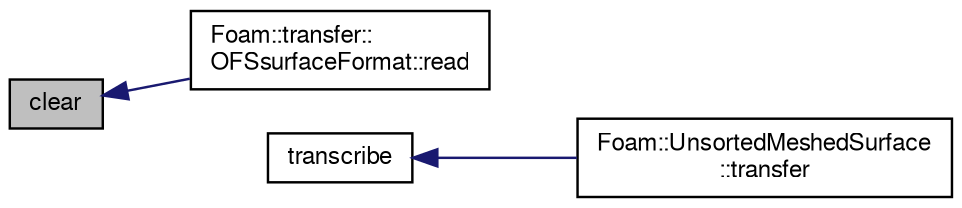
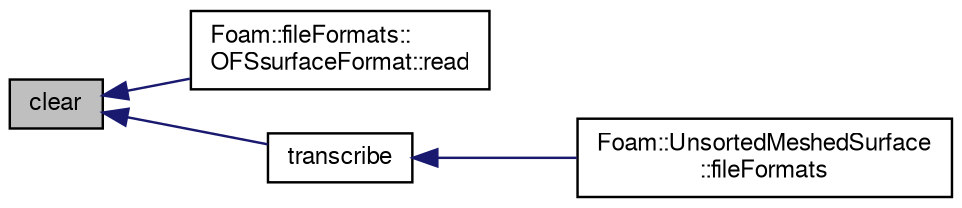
(340, 50) -> (340, 50)
none -> (198, 131)
(765, 158) -> (765, 158)
